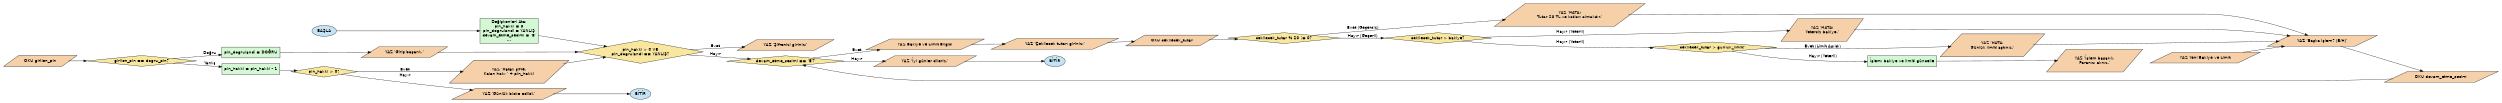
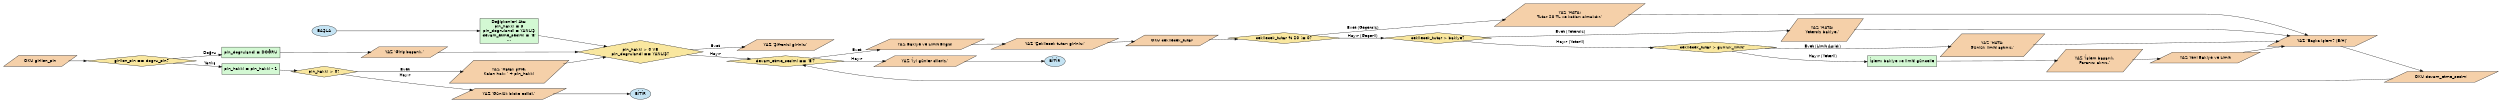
(1570, 32) -> (1570, 32)
none -> (2145, 59)
